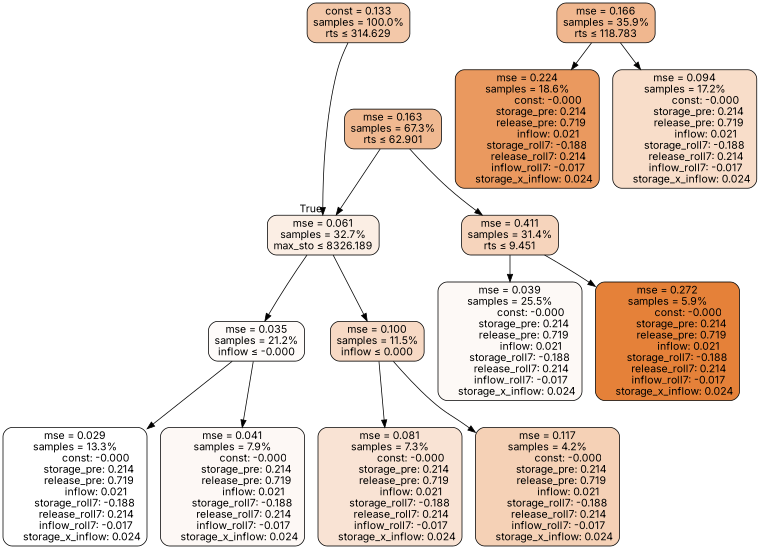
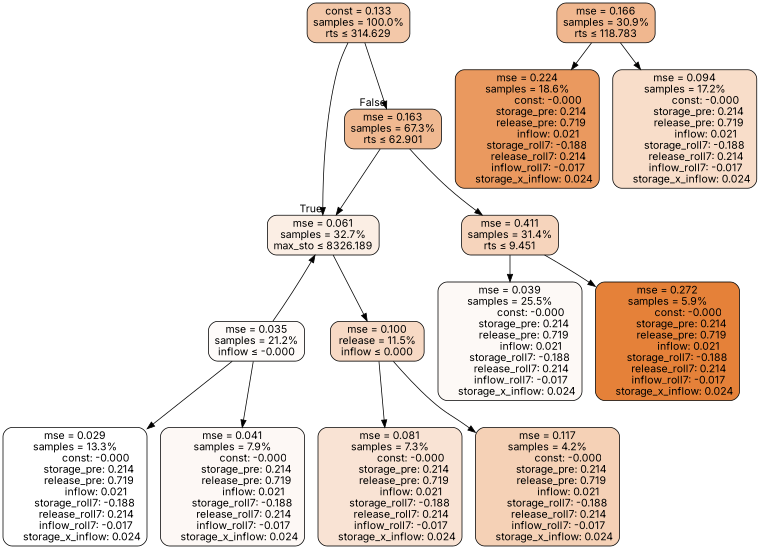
(606, 23) -> (606, 23)
none -> (375, 72)
(287, 284) -> (293, 292)
(377, 341) -> (377, 341)
